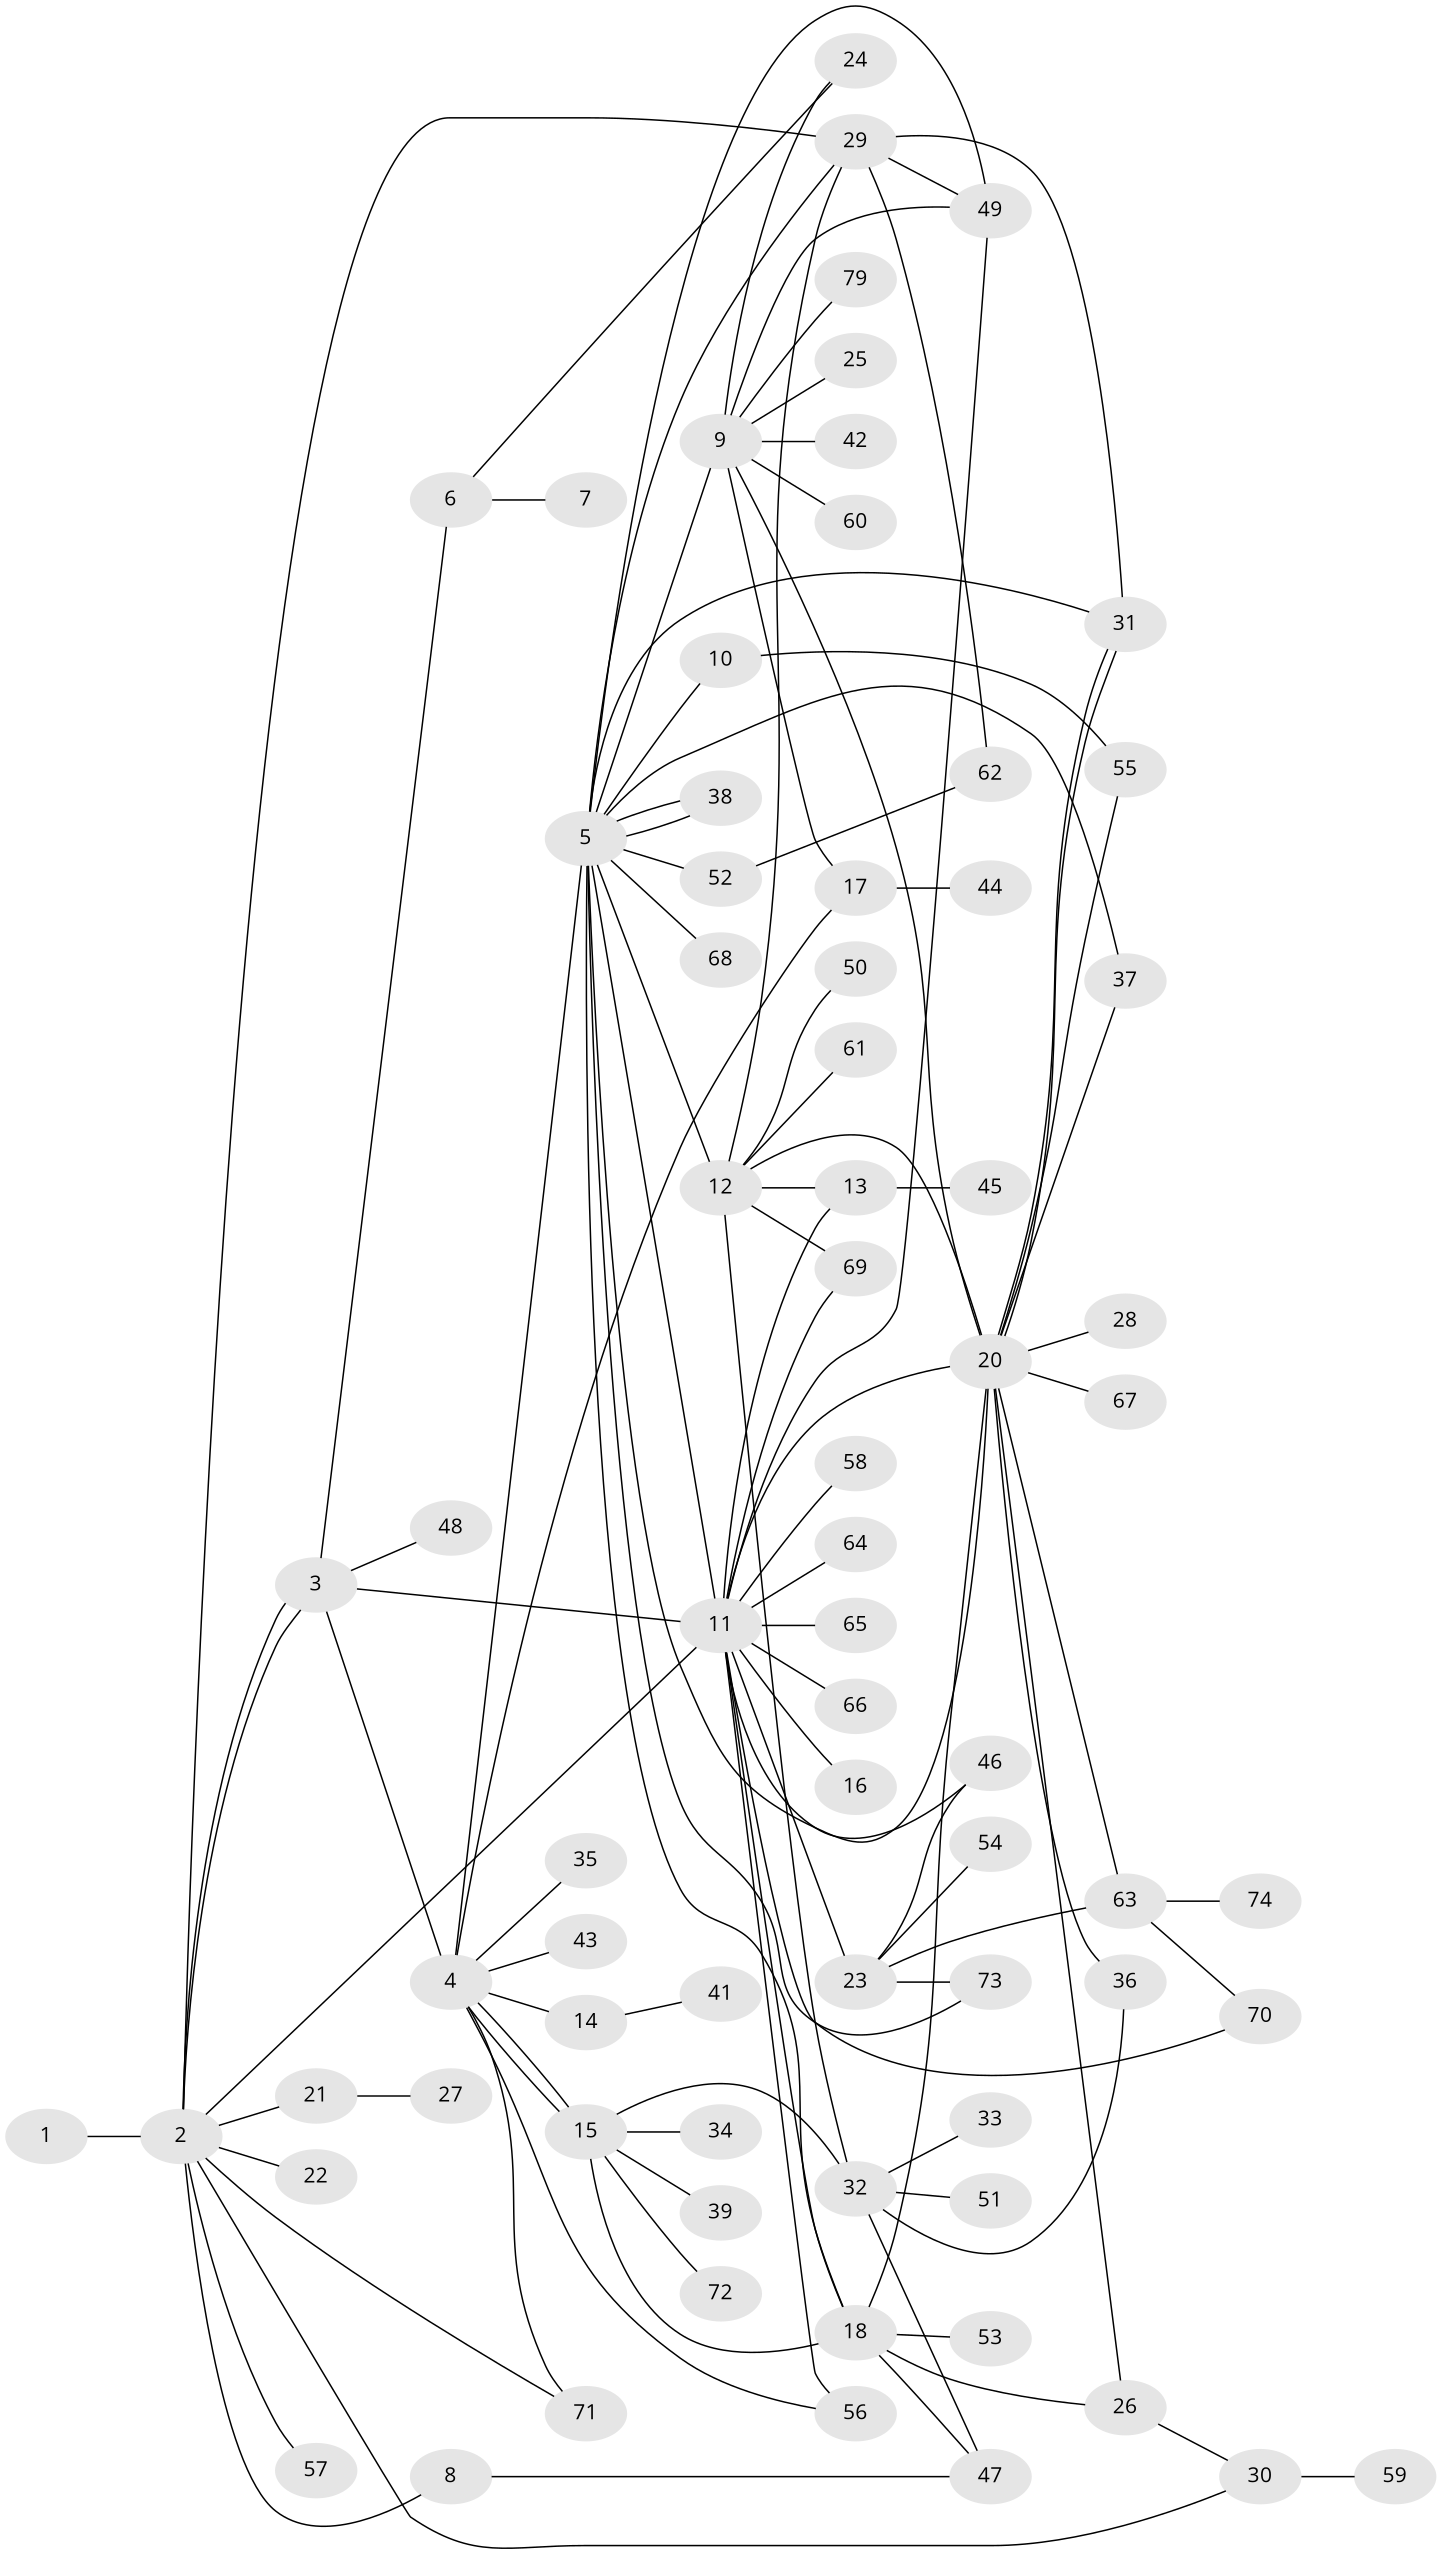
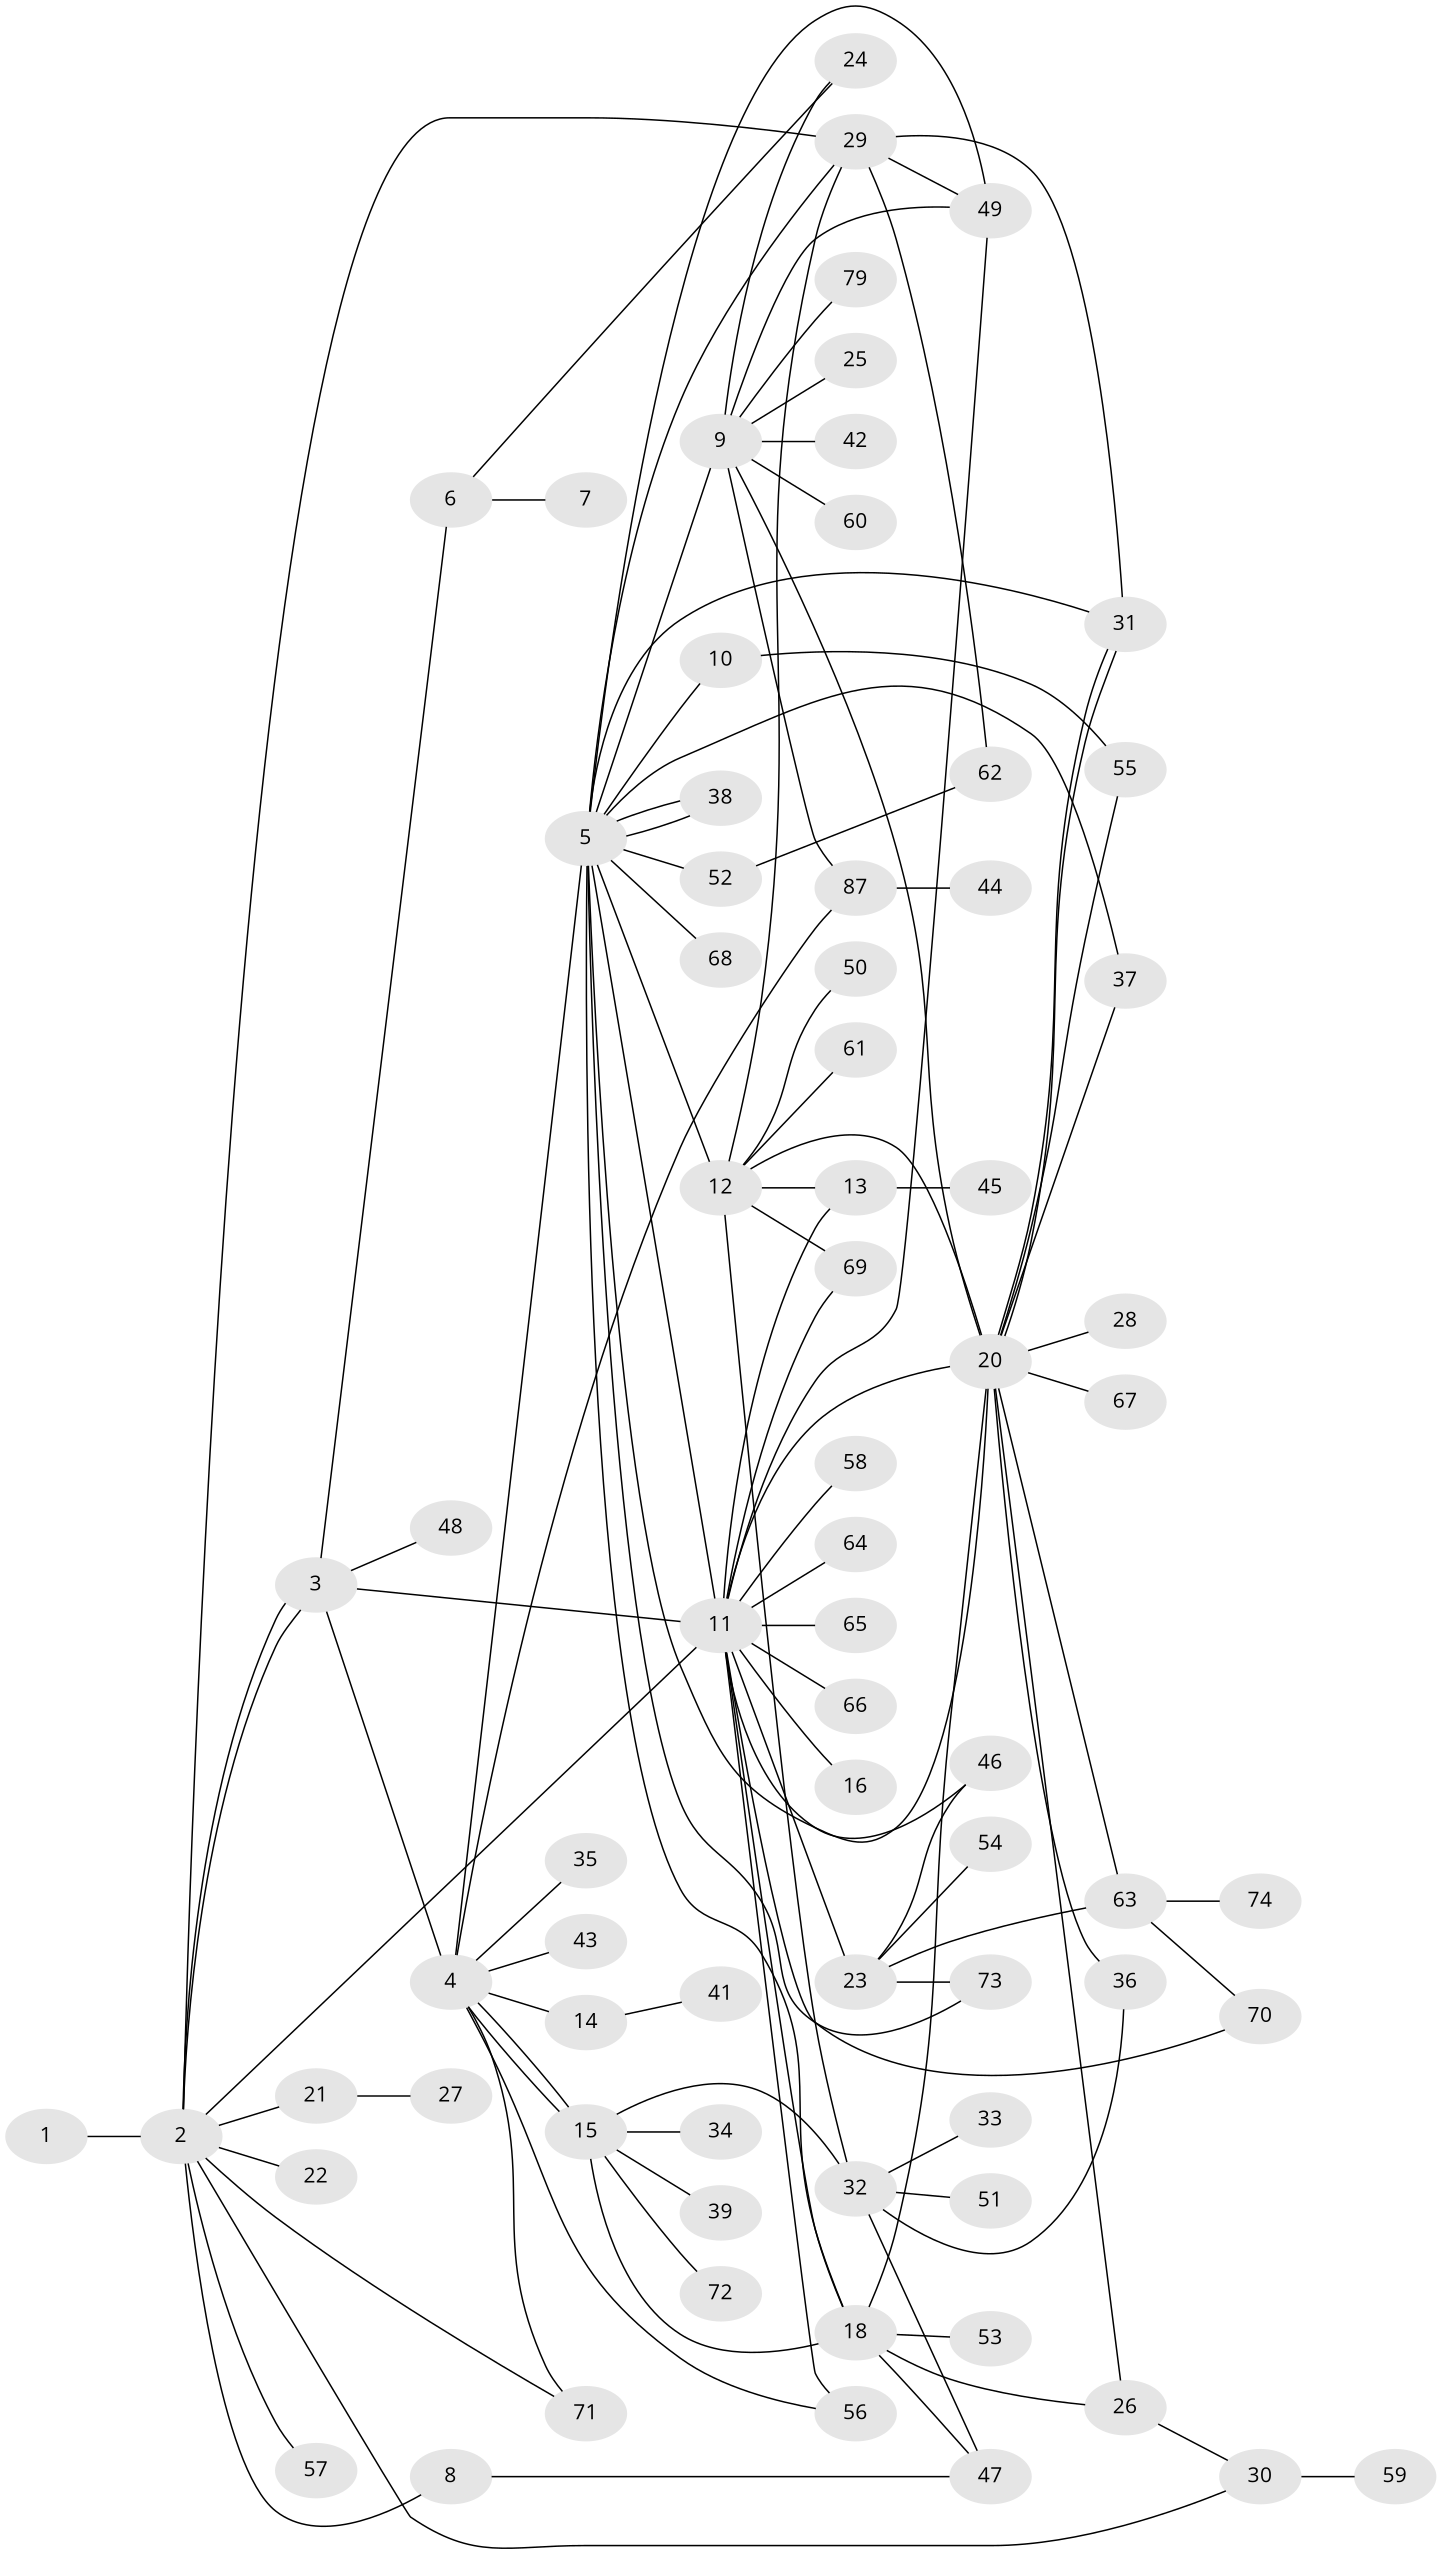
(856, 888) -> (856, 888)
